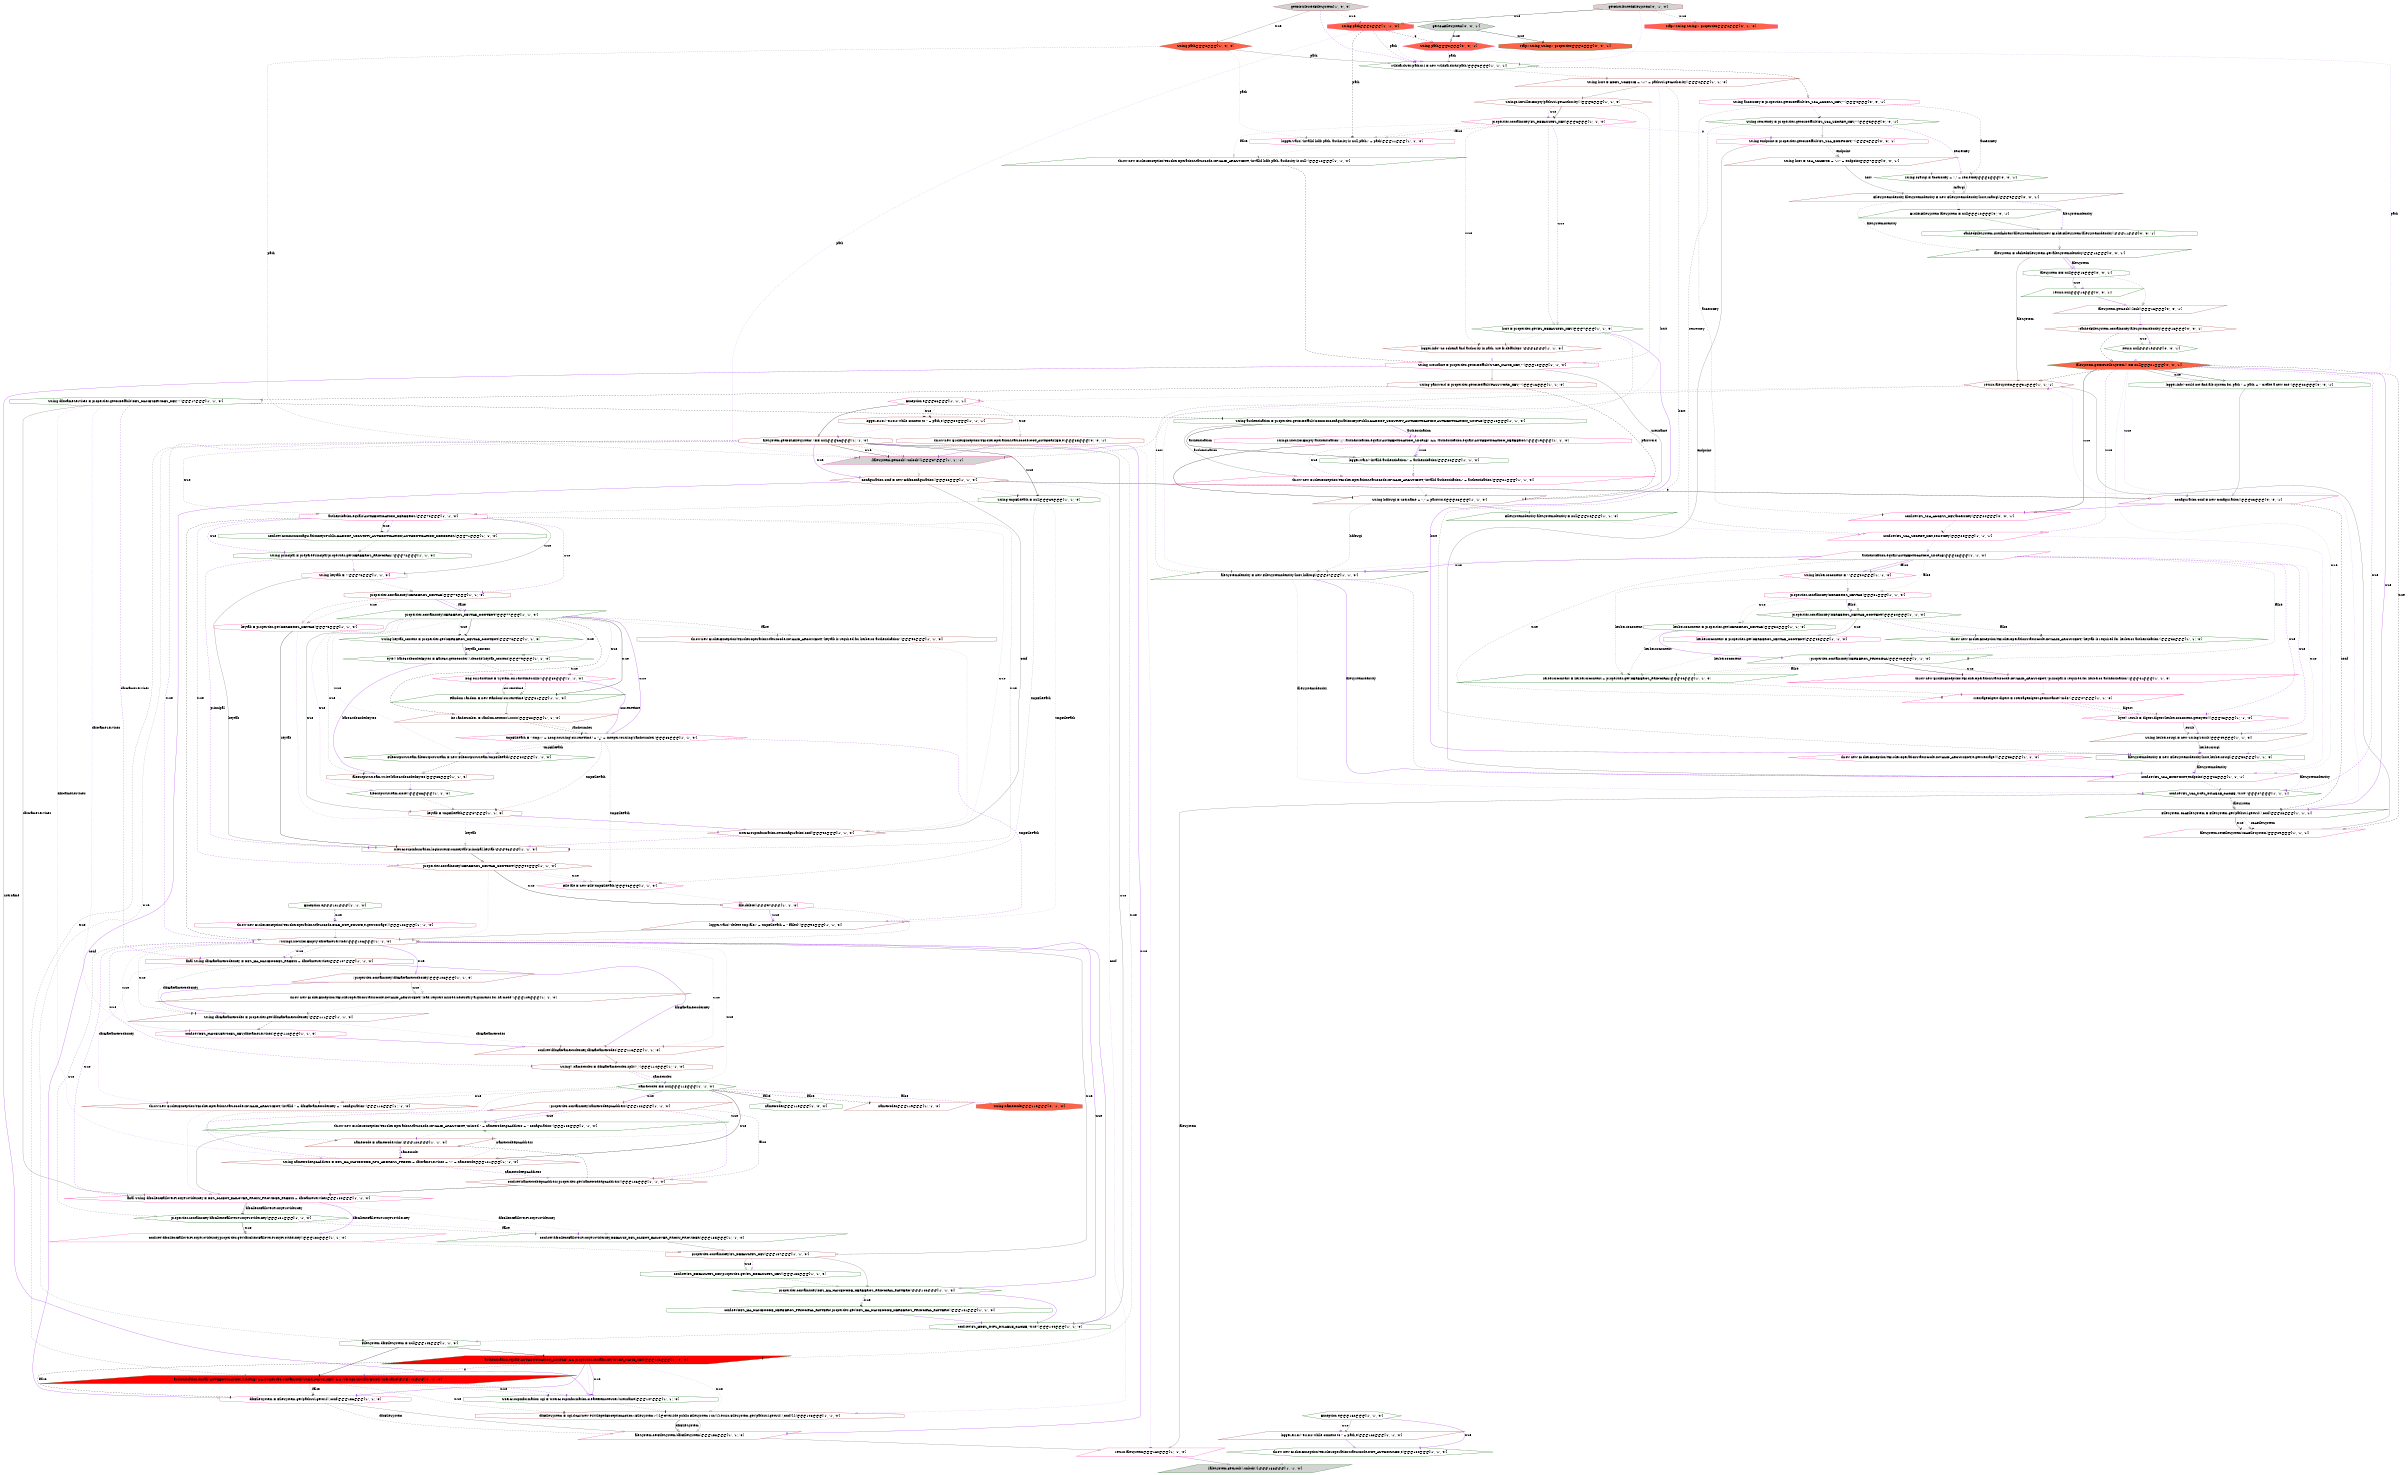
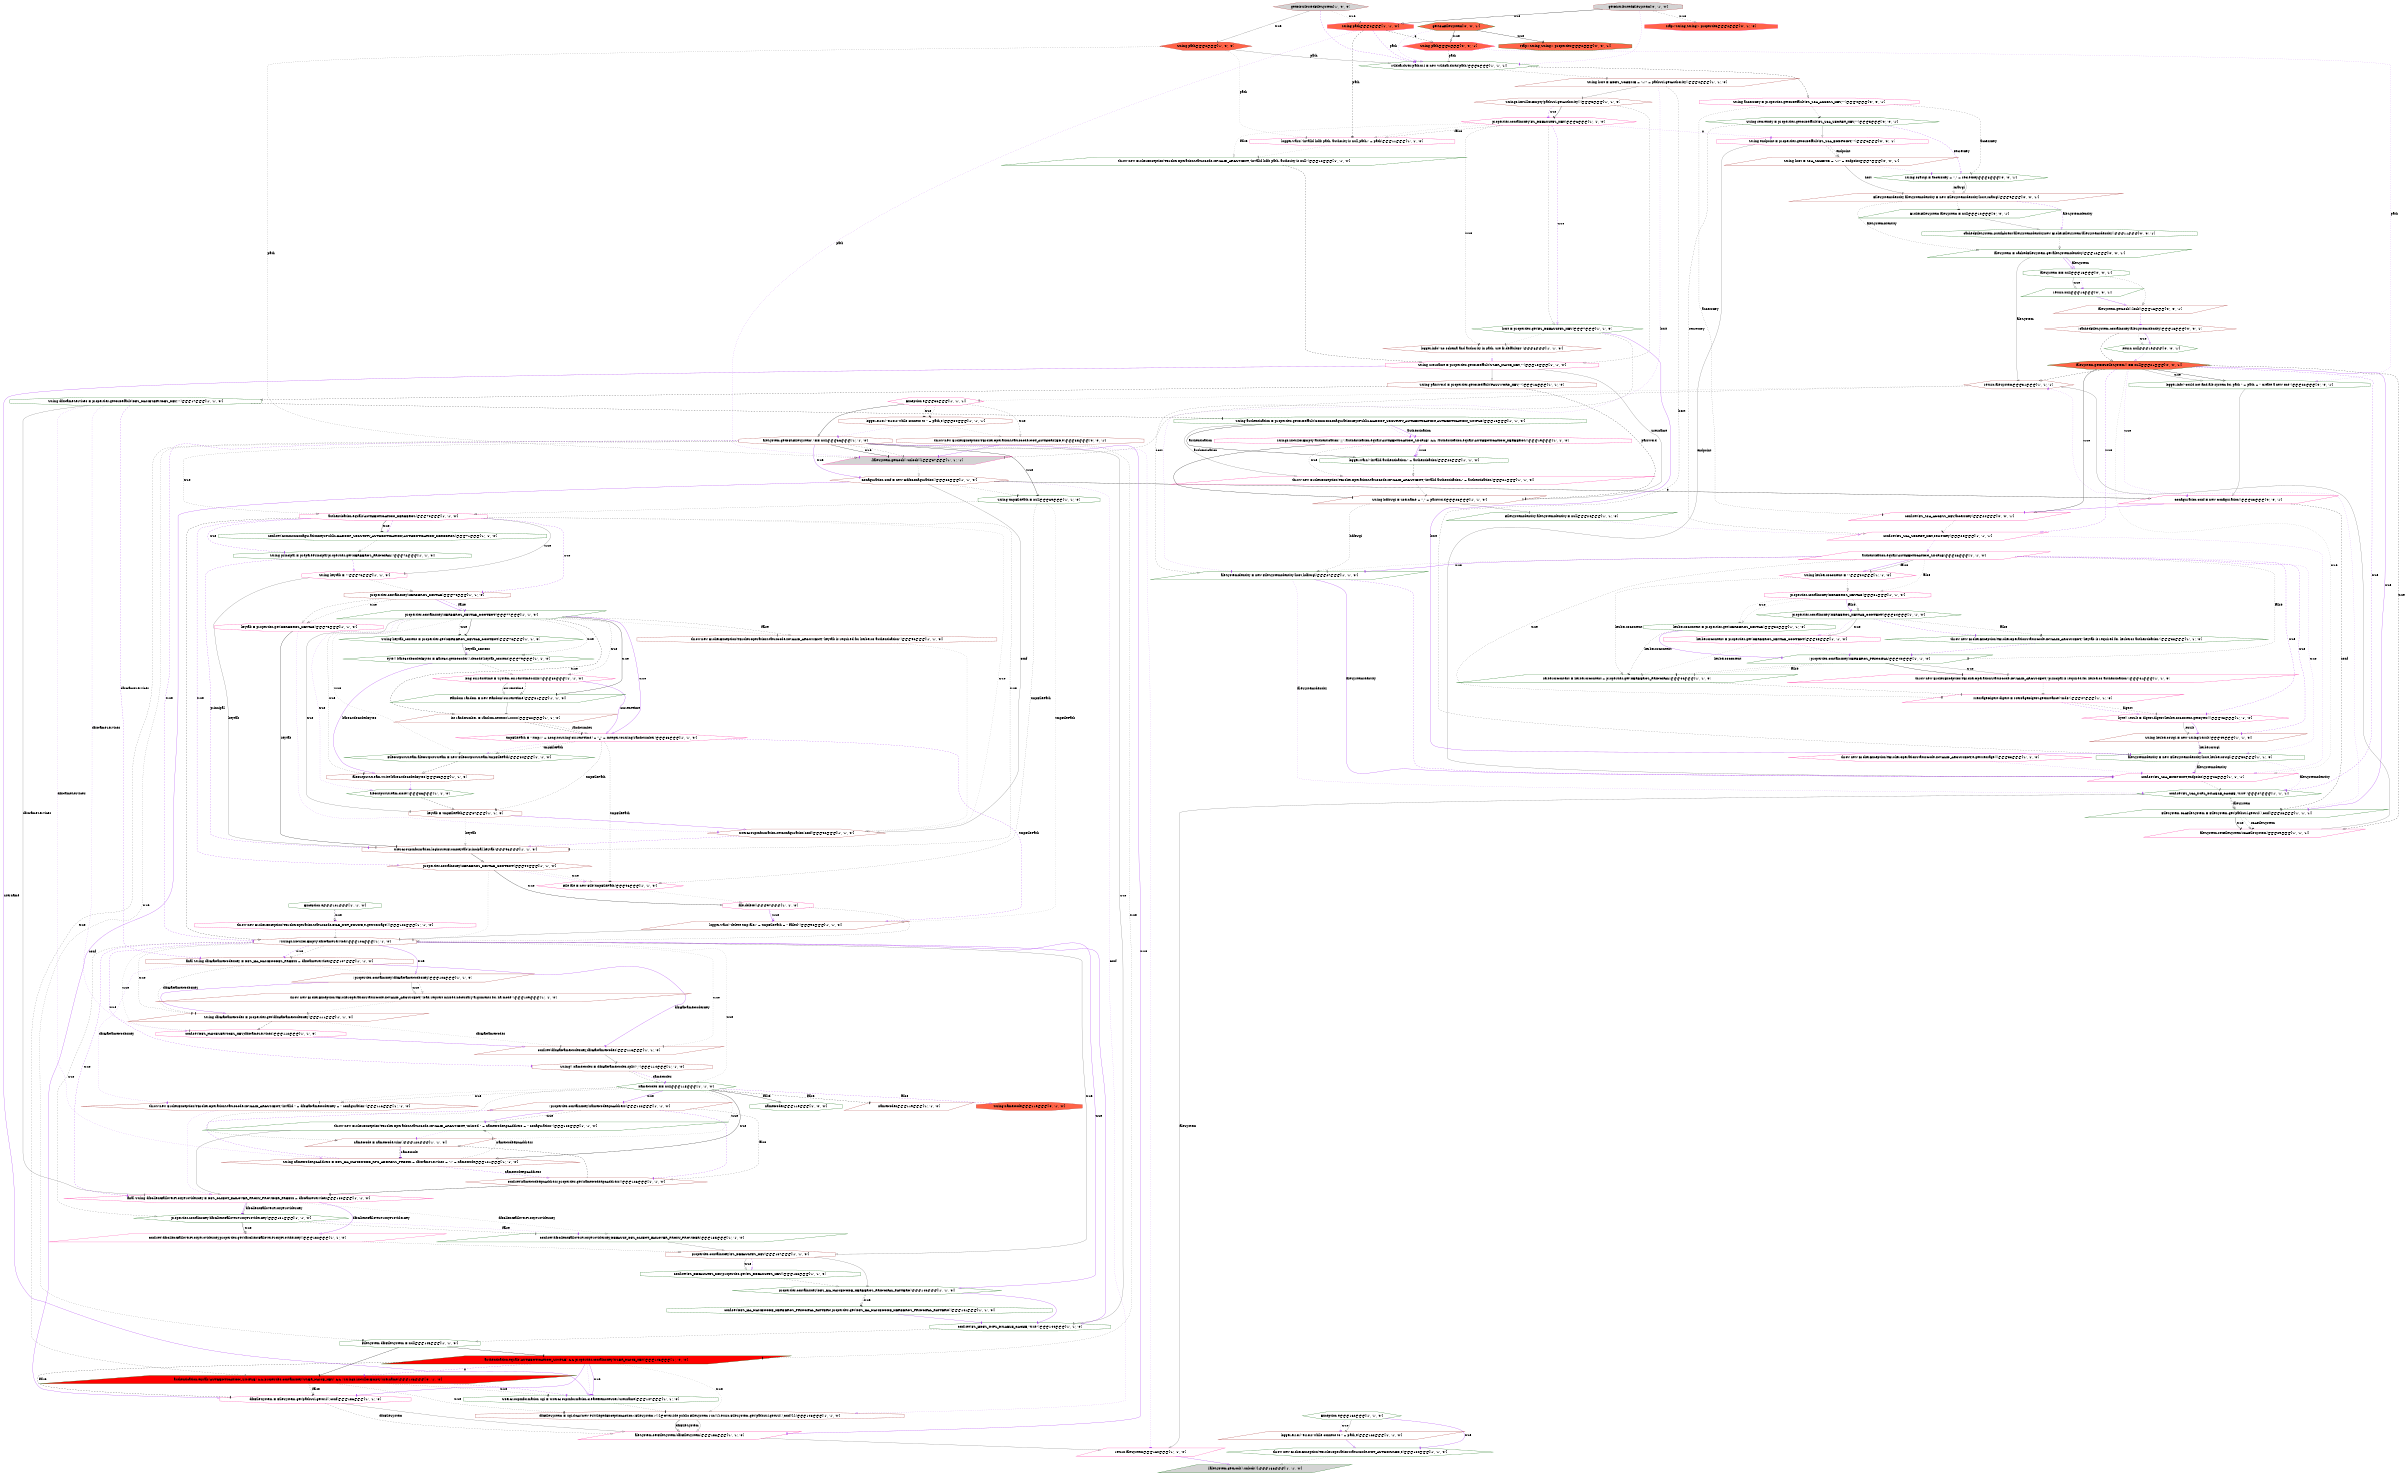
(1456, 26) -> (1456, 26)
(437, 803) -> (437, 803)
